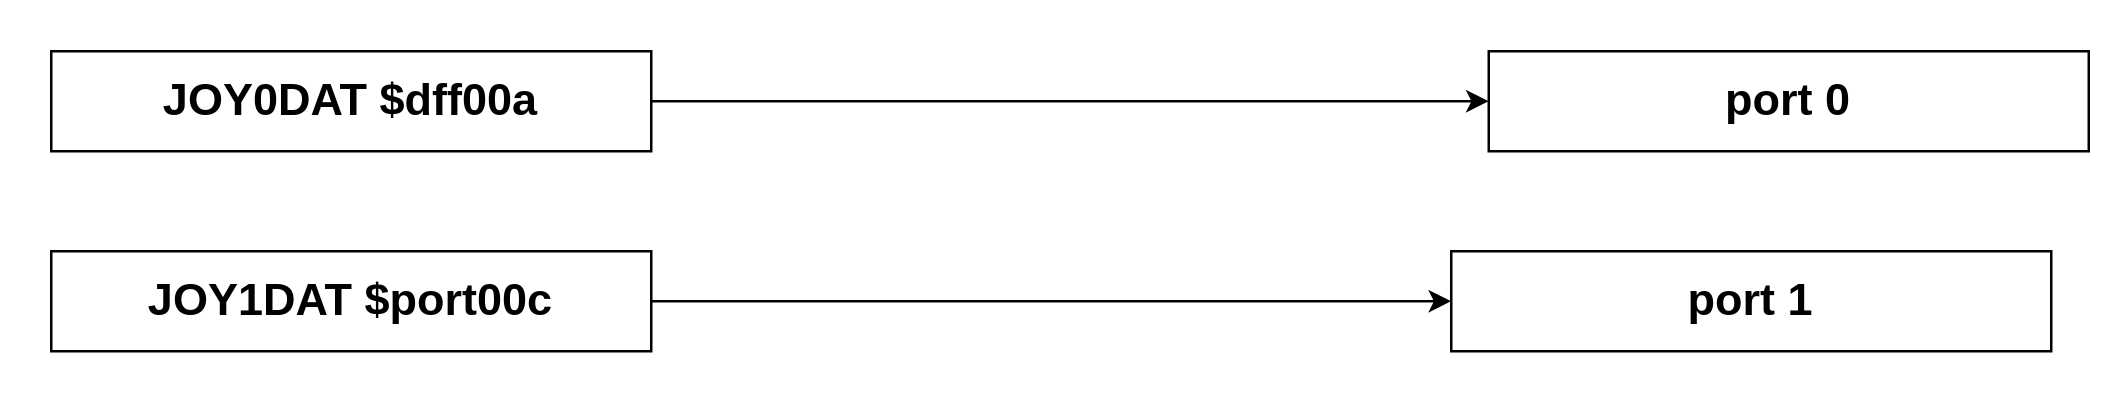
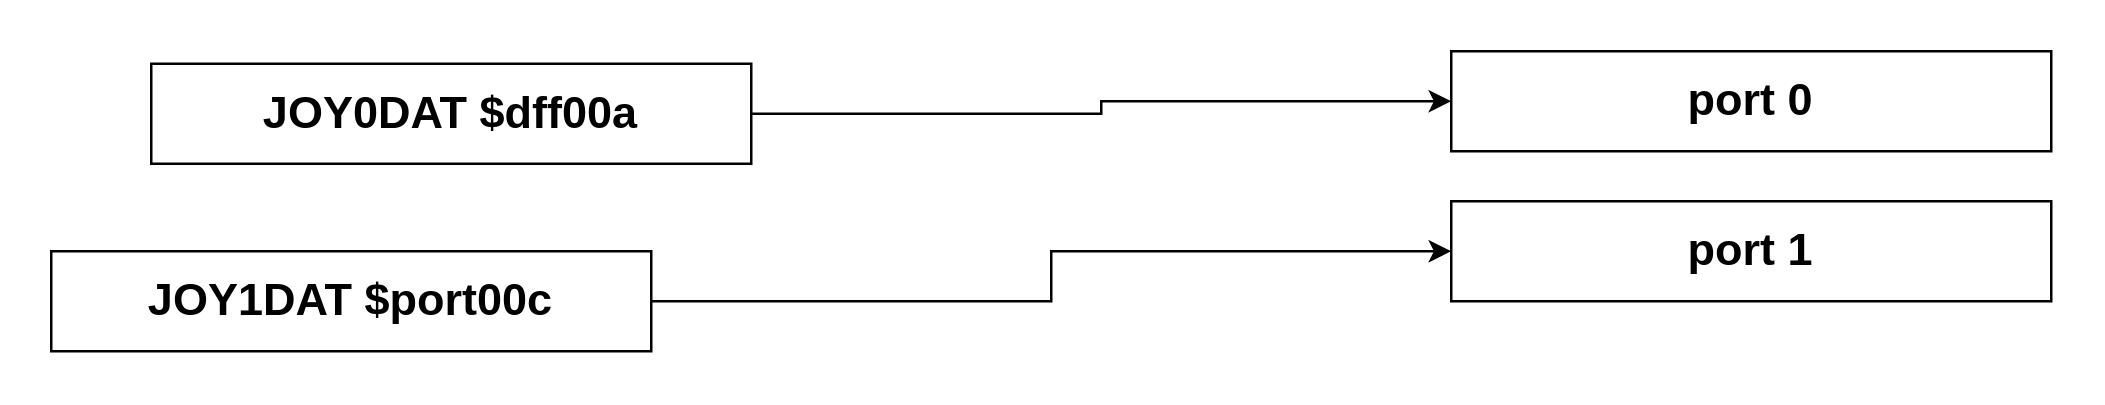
(351, 101) -> (451, 114)
(1789, 101) -> (1751, 101)
(1751, 301) -> (1751, 251)
